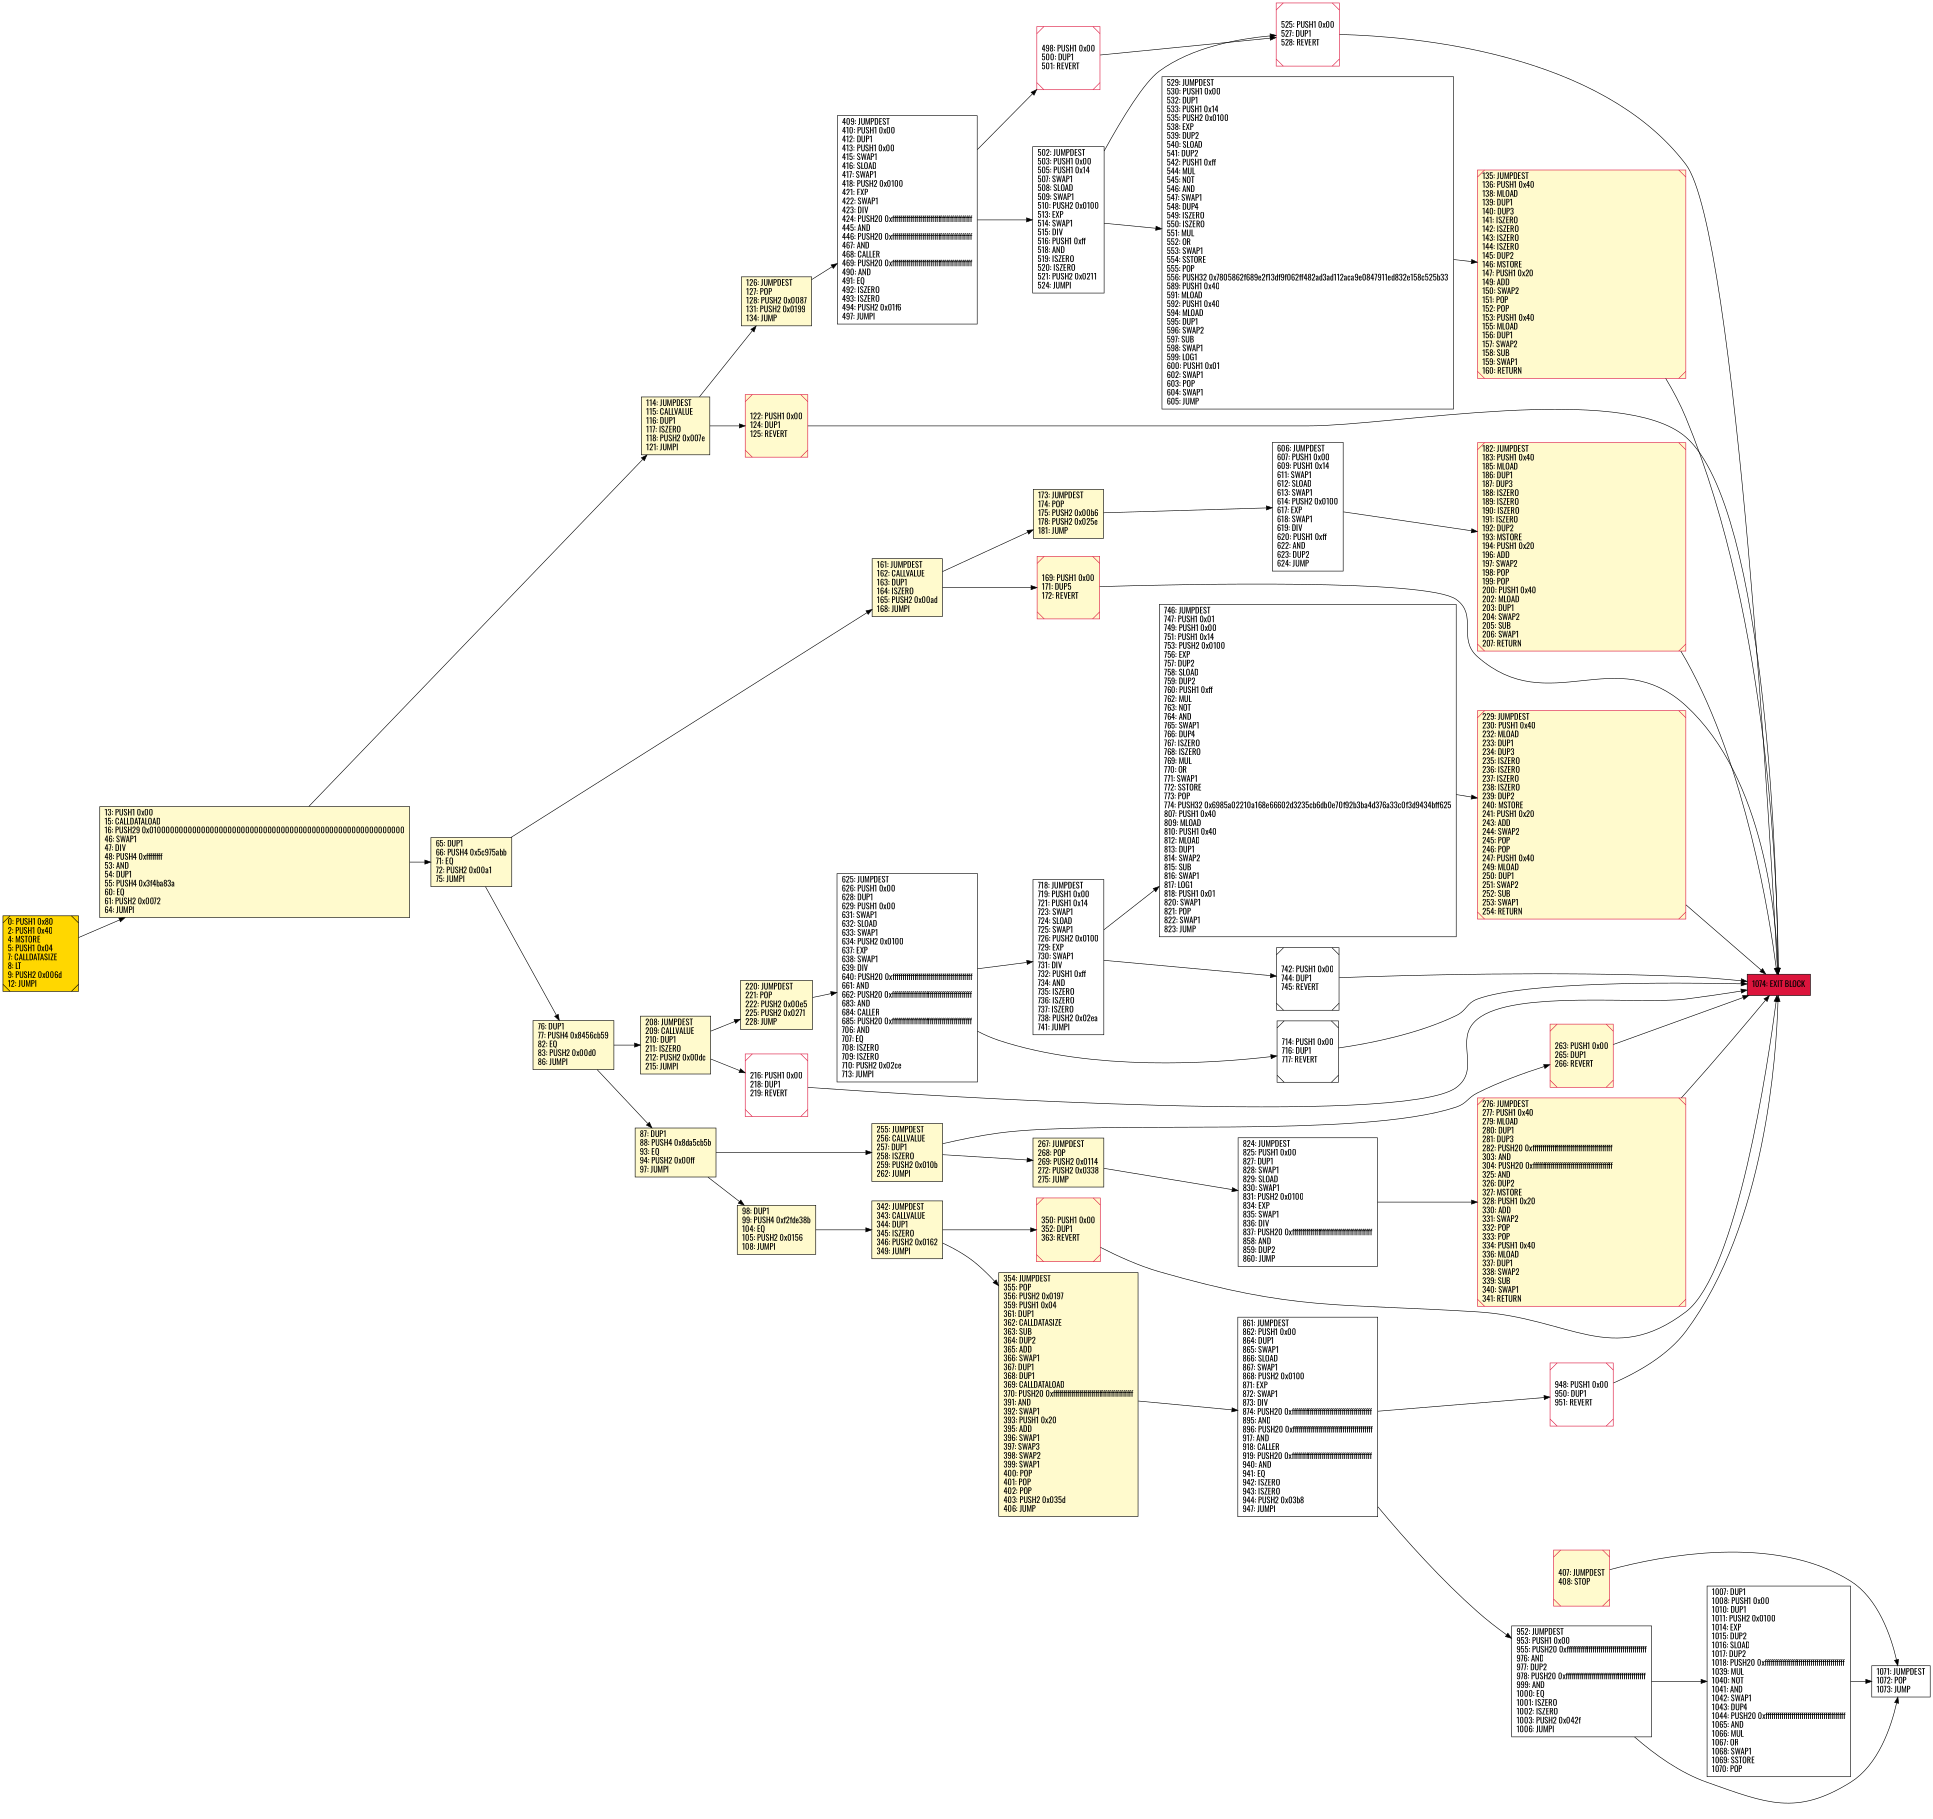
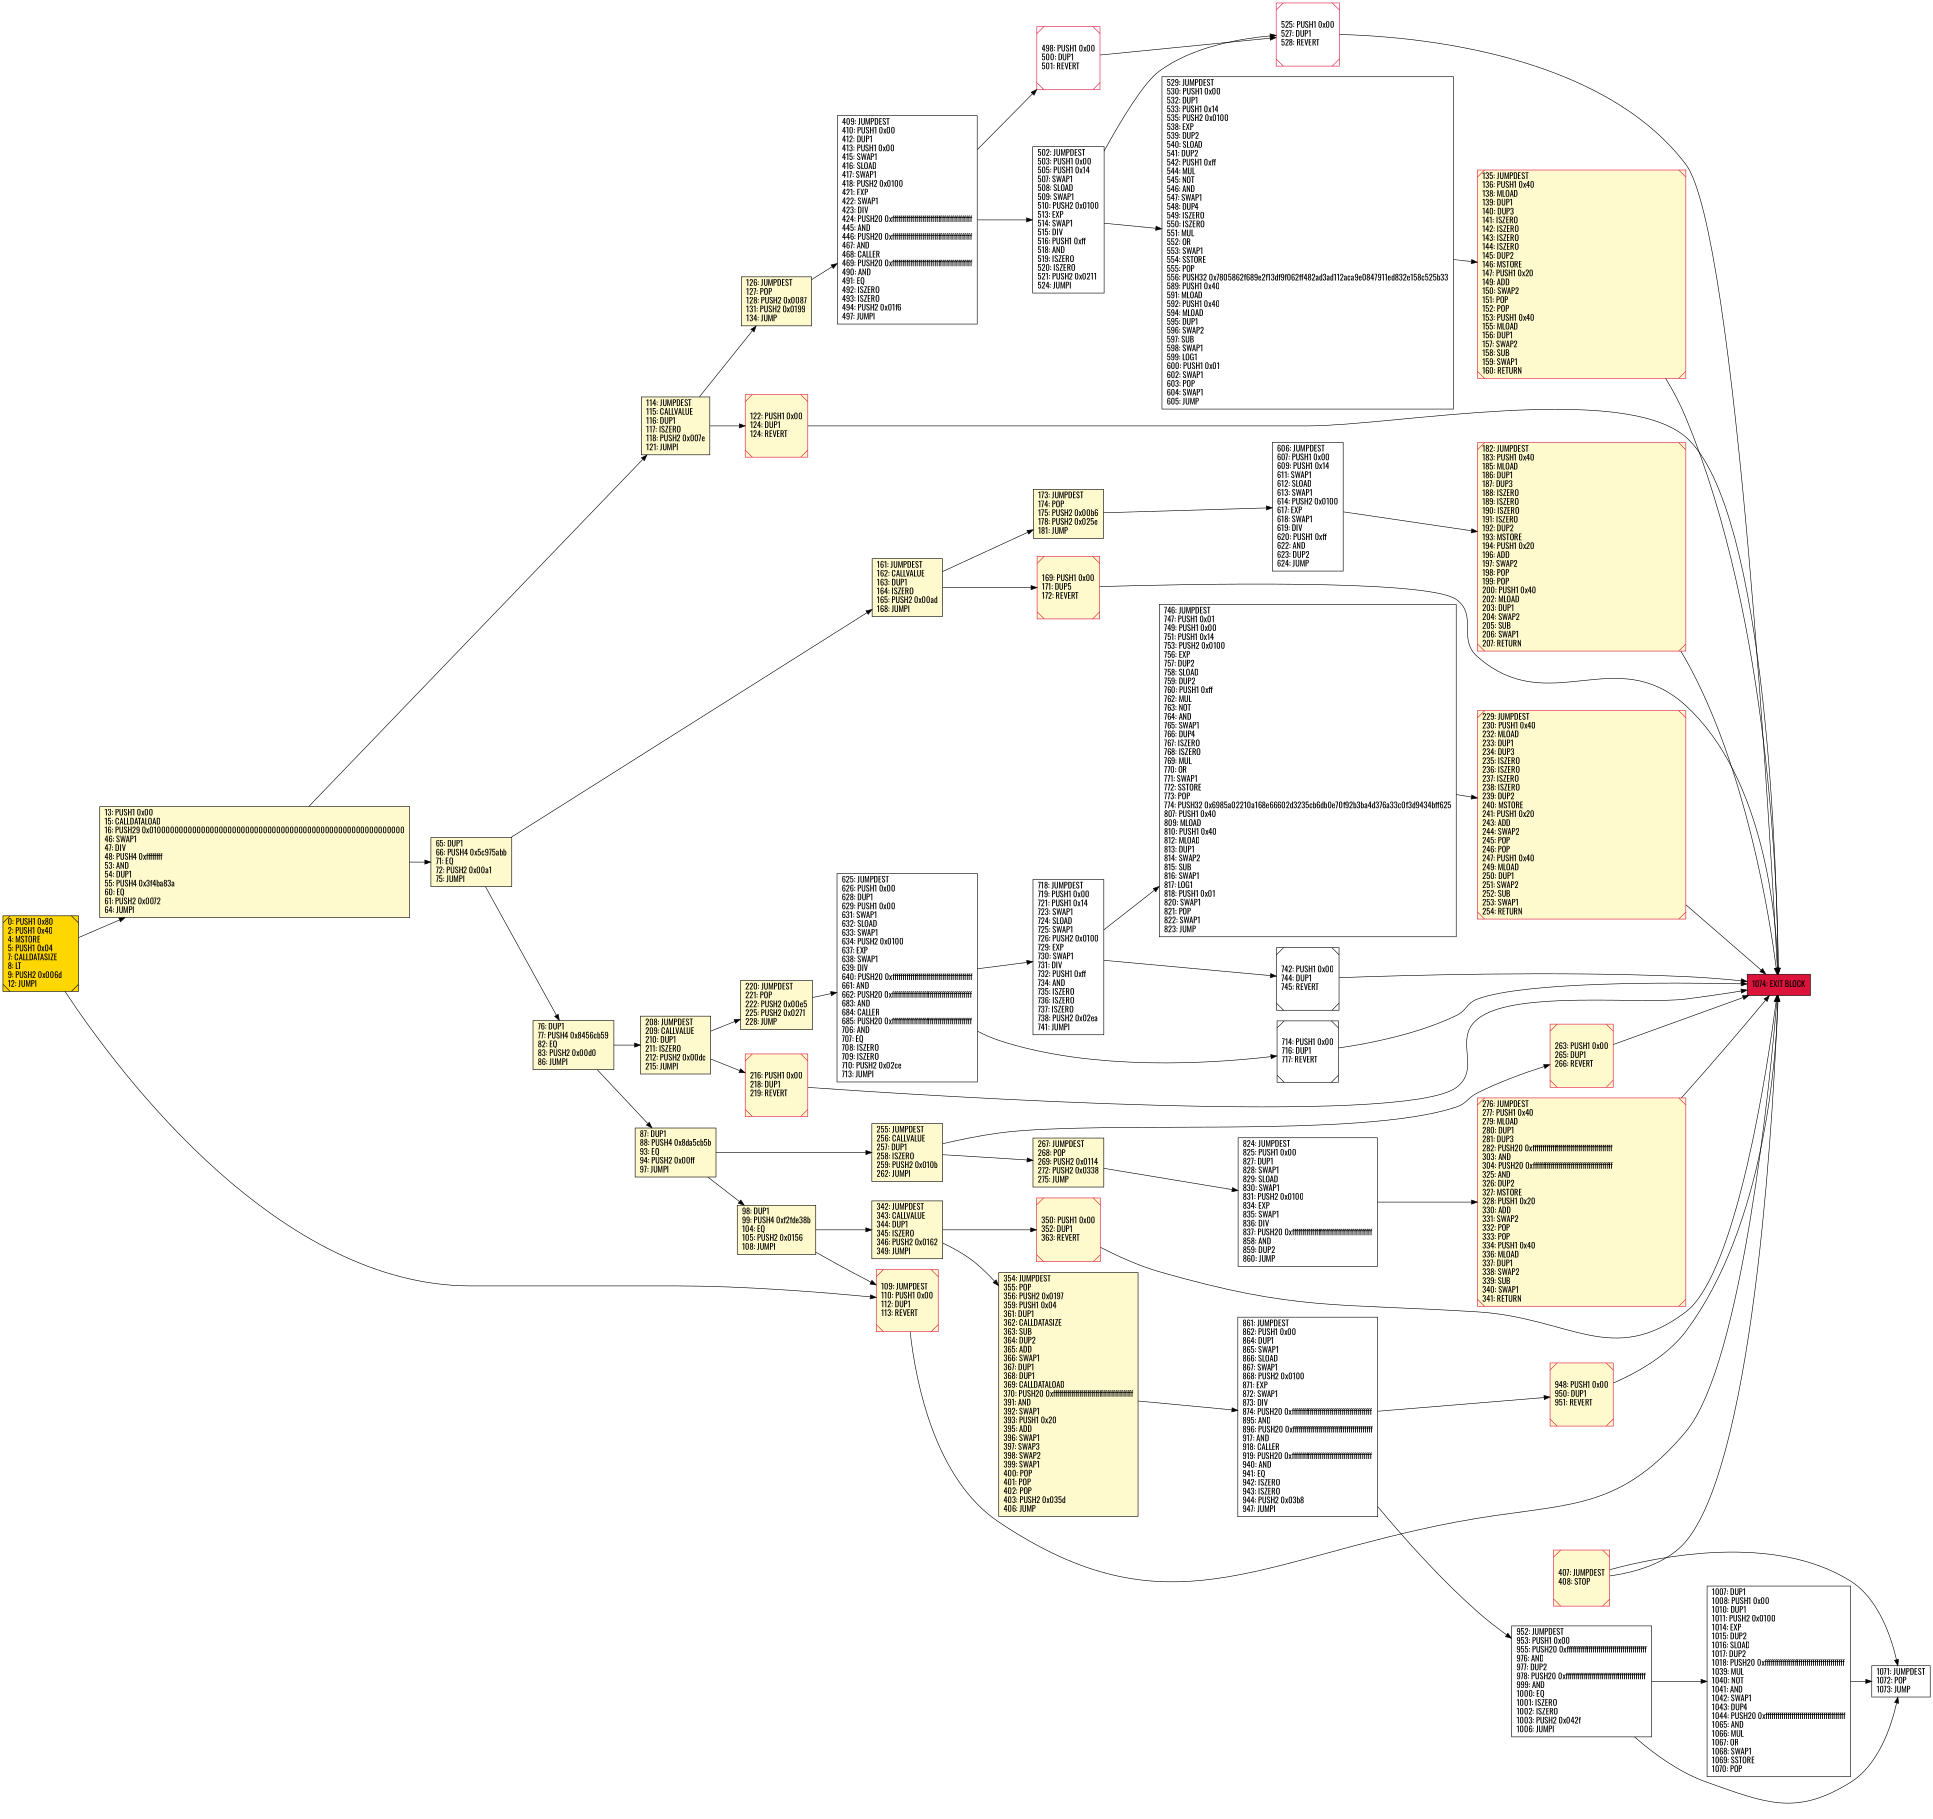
(777, 426) -> (777, 426)
(777, 1085) -> (777, 1085)
none -> (907, 1301)
none -> (1751, 1319)
(1582, 1395) -> (1582, 1395)
